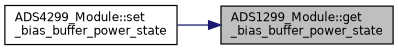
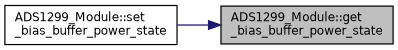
(91, 25) -> (91, 25)
